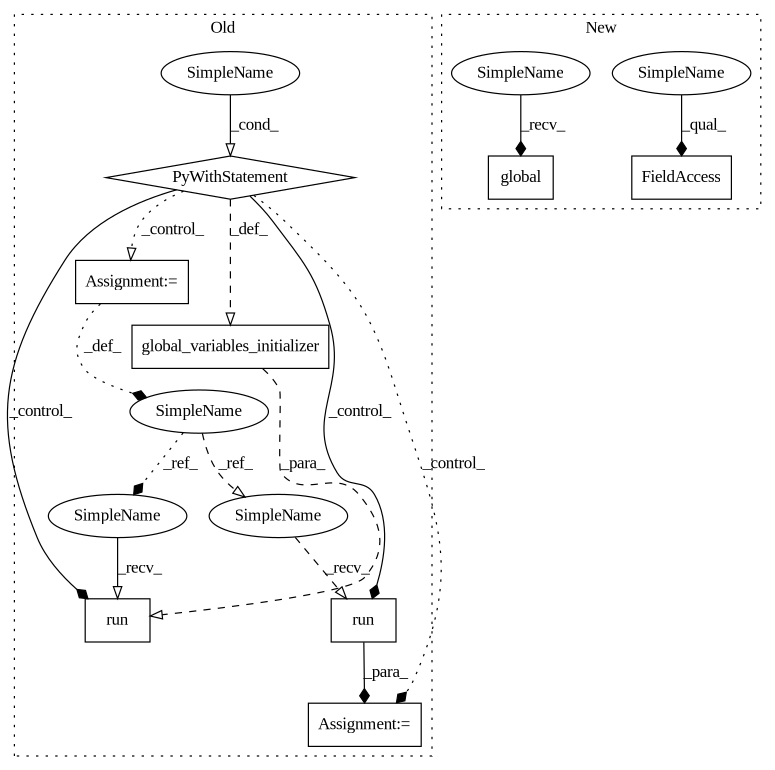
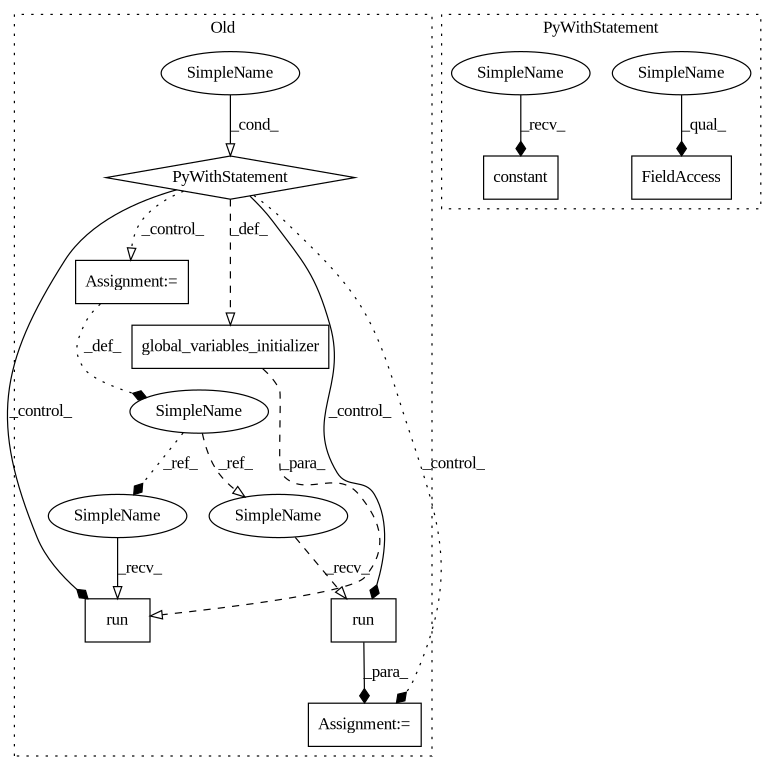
(601, 28) -> (601, 28)
(521, 178) -> (521, 178)
